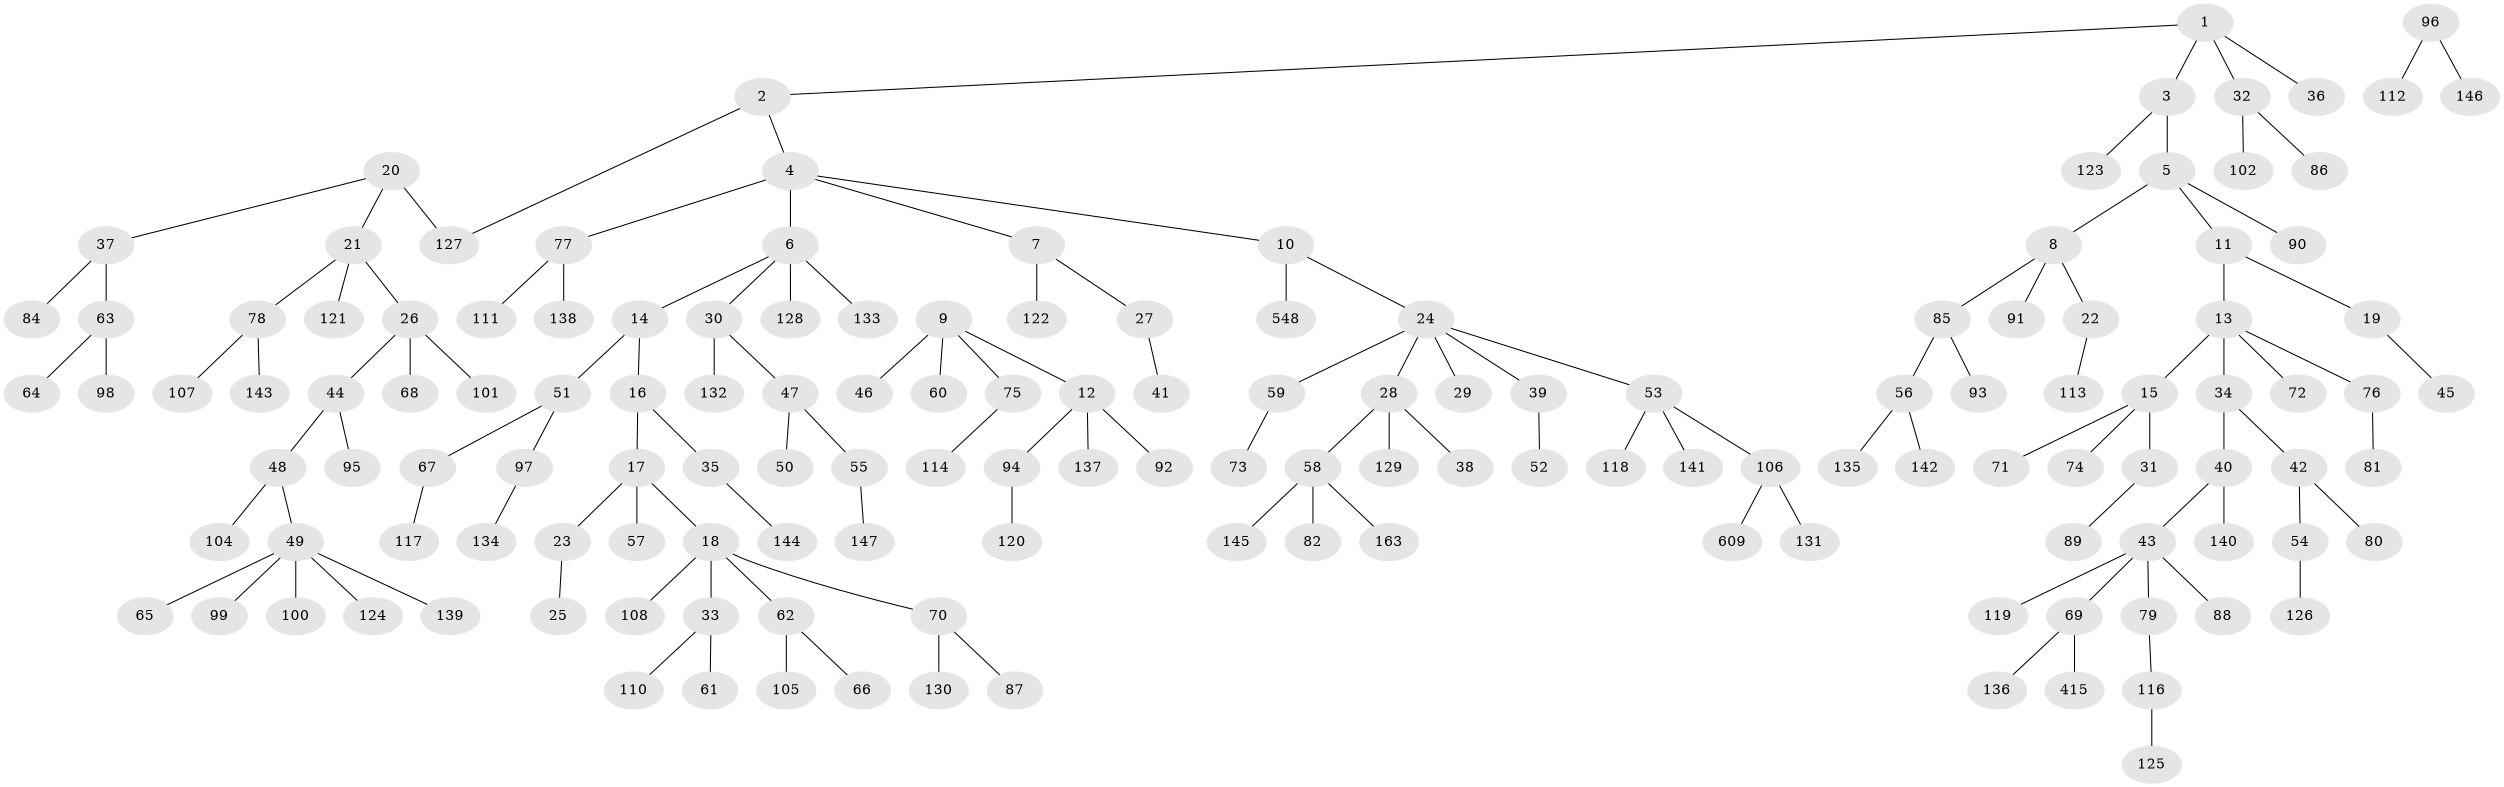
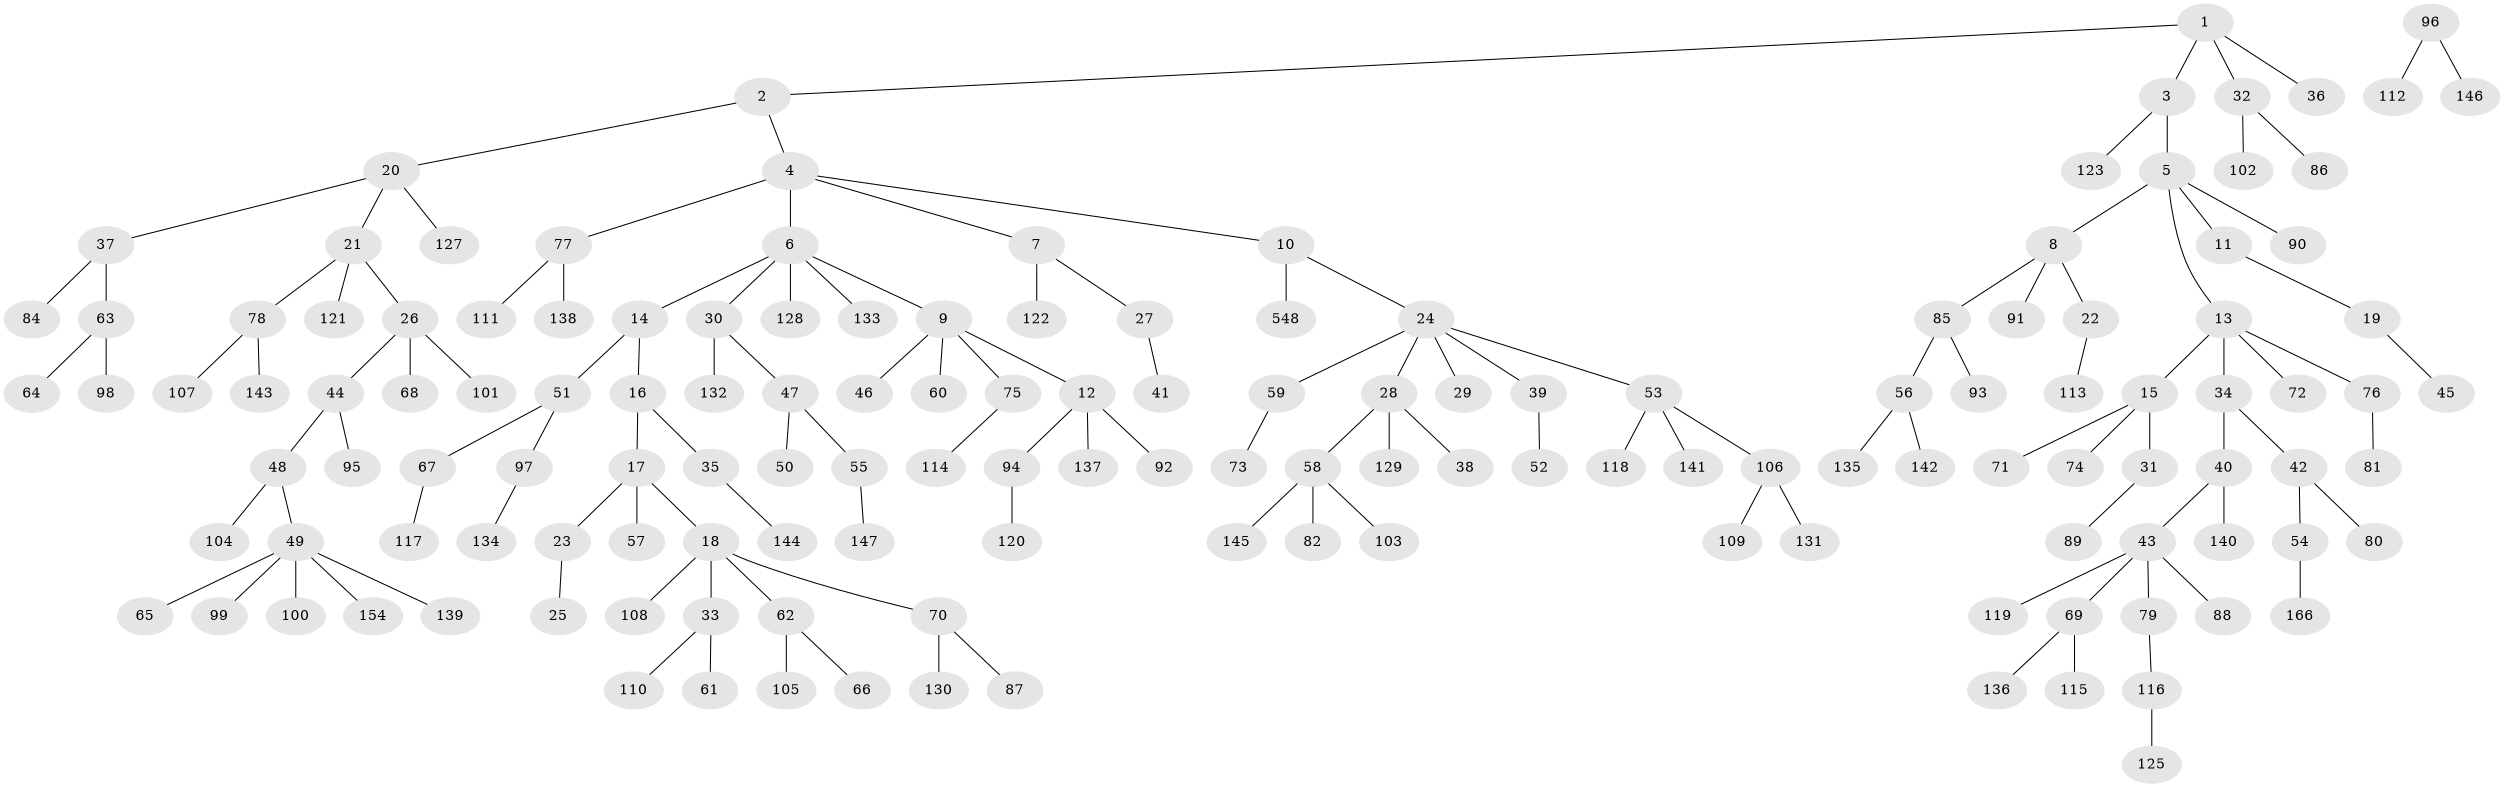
(606, 171) -> (577, 134)
none -> (867, 282)
(2224, 282) -> (2182, 249)
(1389, 542) -> (1389, 542)
(1732, 542) -> (1732, 542)
(373, 616) -> (373, 616)
(2300, 616) -> (2300, 616)
(2075, 690) -> (2075, 690)
